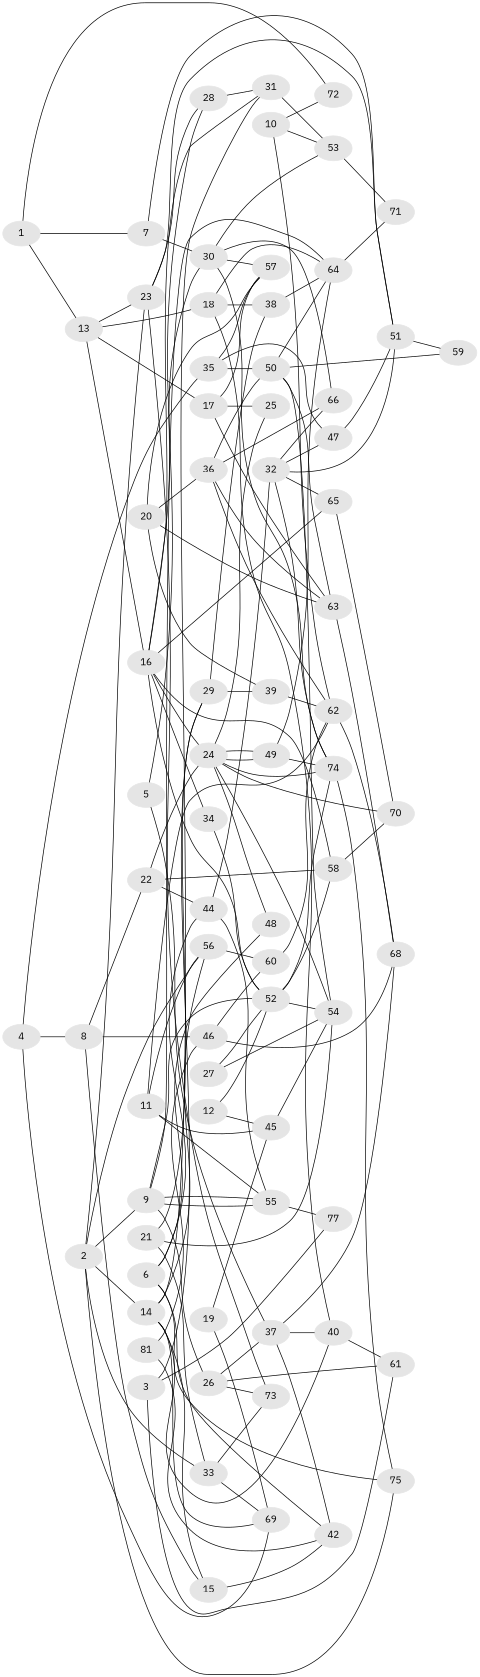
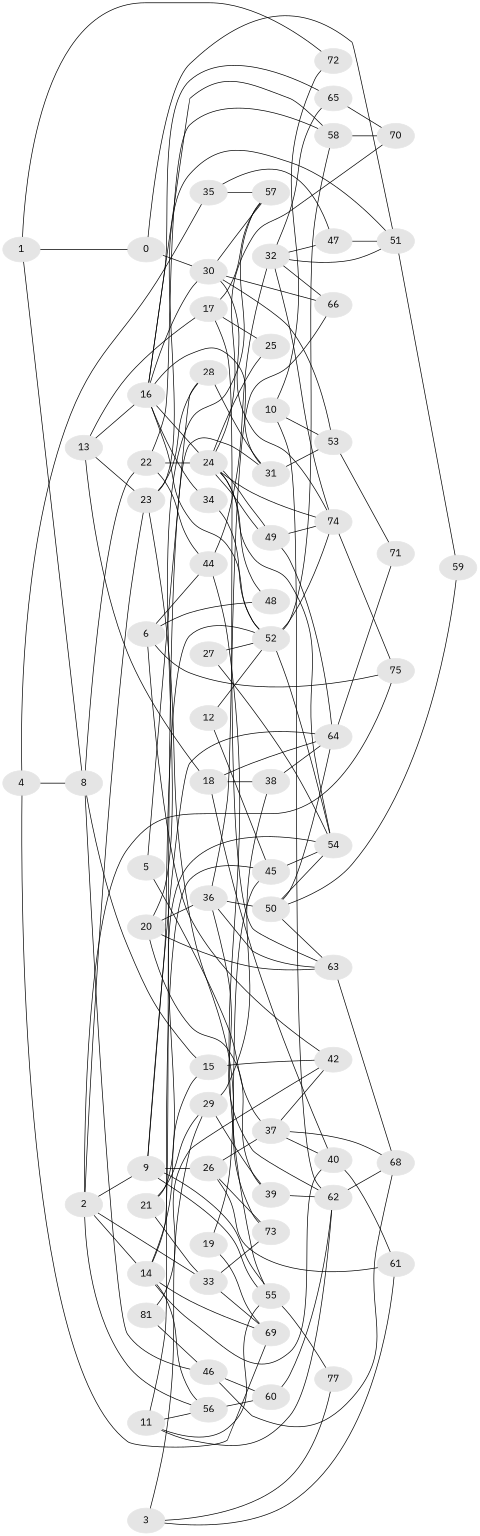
(146, 234) -> (146, 250)
(53, 281) -> (53, 516)
(240, 369) -> none
